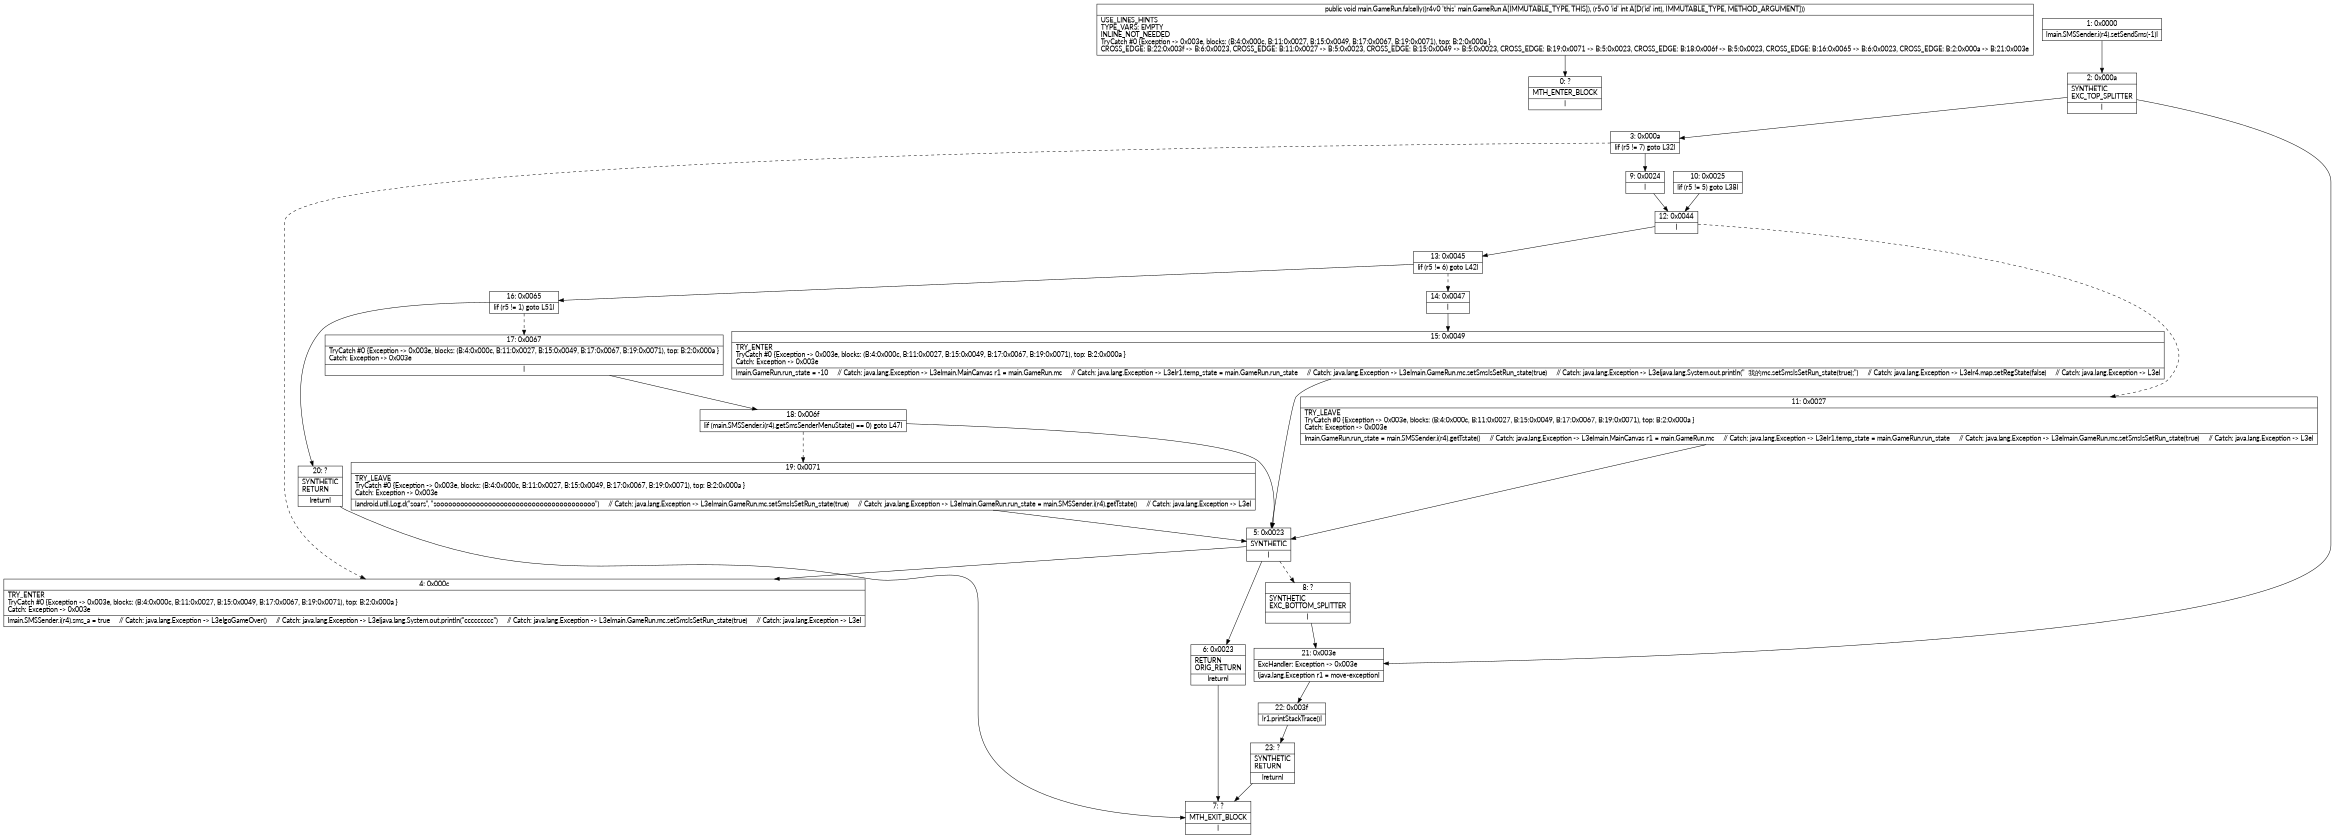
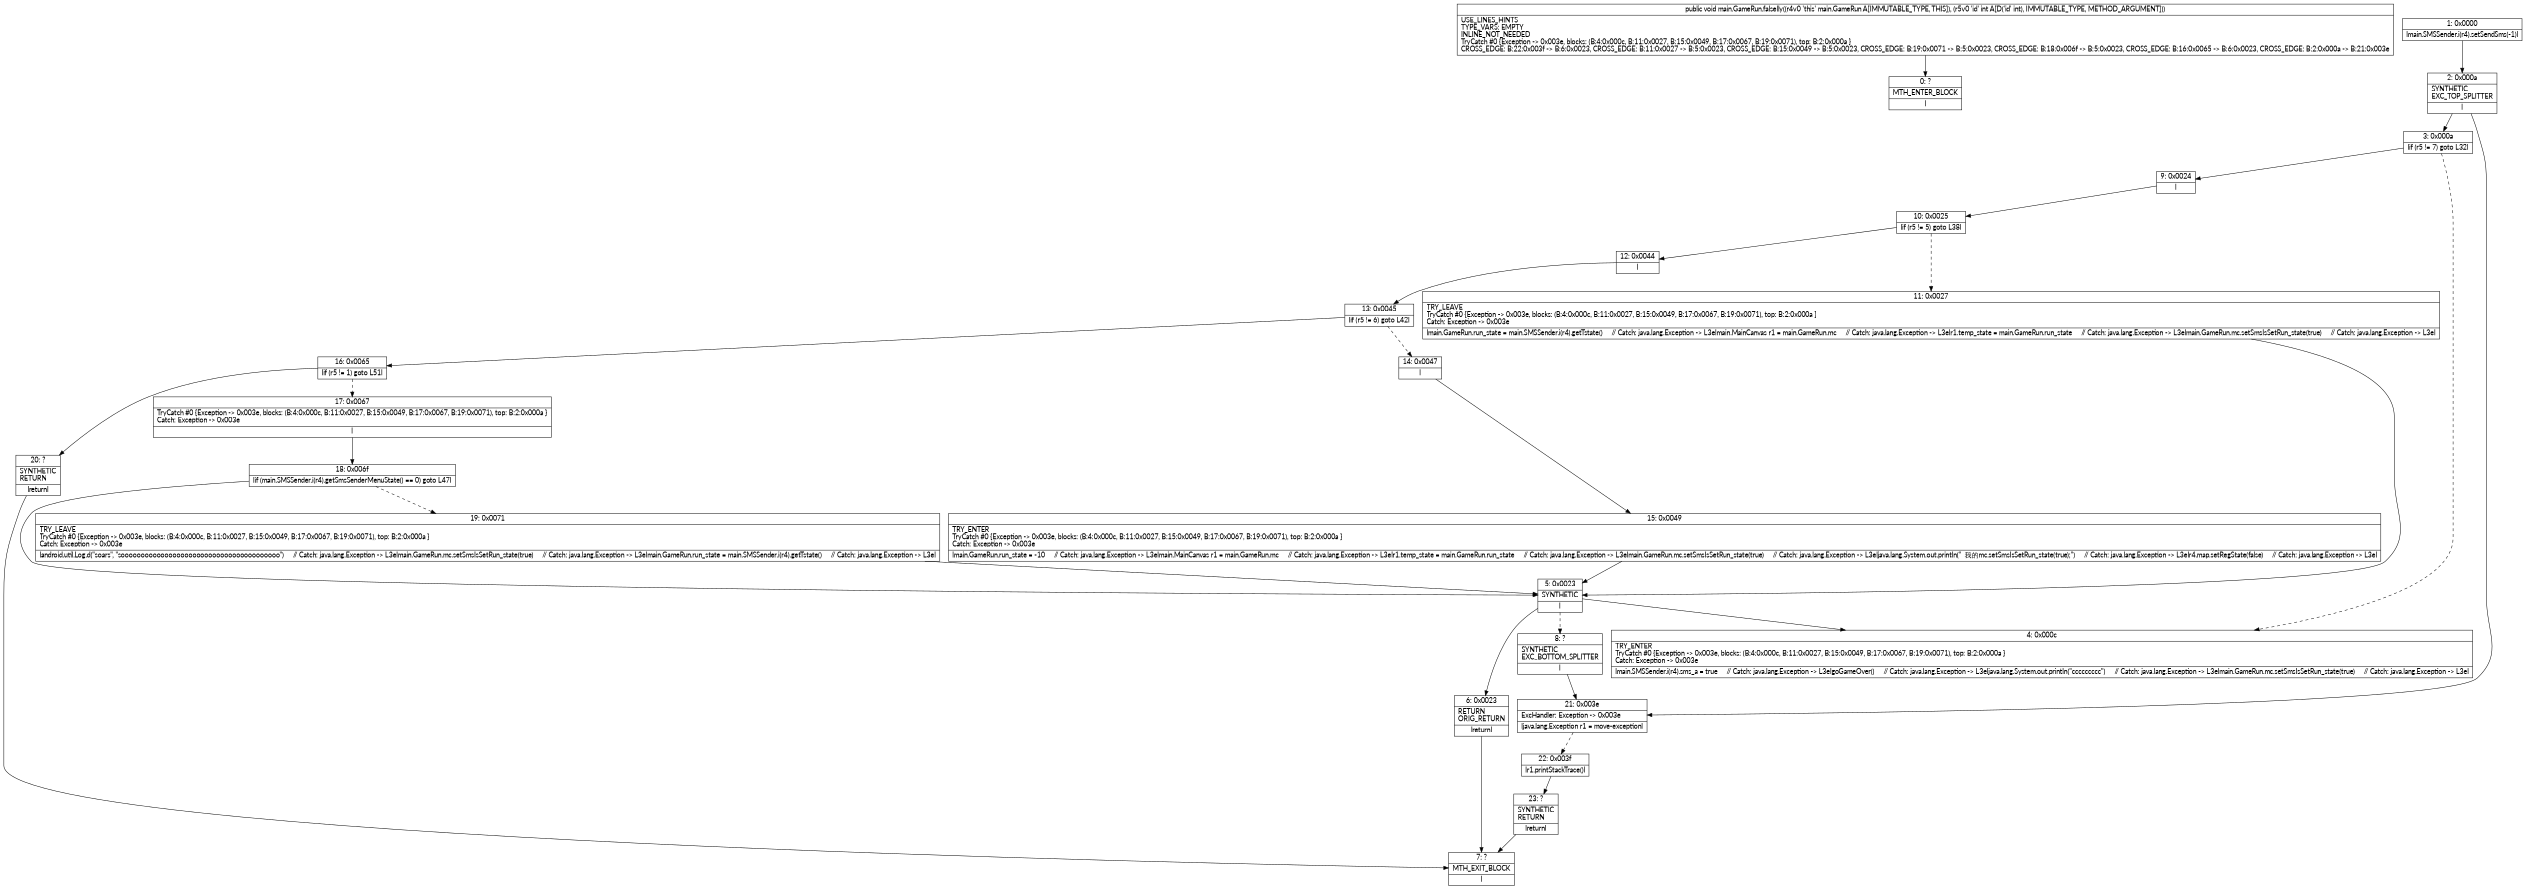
(1659, 201) -> (2064, 201)
(1995, 262) -> (1931, 260)
(1305, 690) -> (1568, 741)
